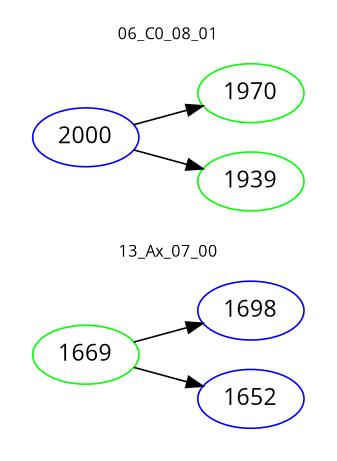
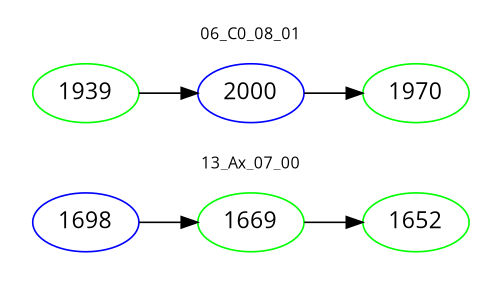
(160, 157) -> (160, 93)
(160, 335) -> (160, 222)
(251, 399) -> (416, 222)
